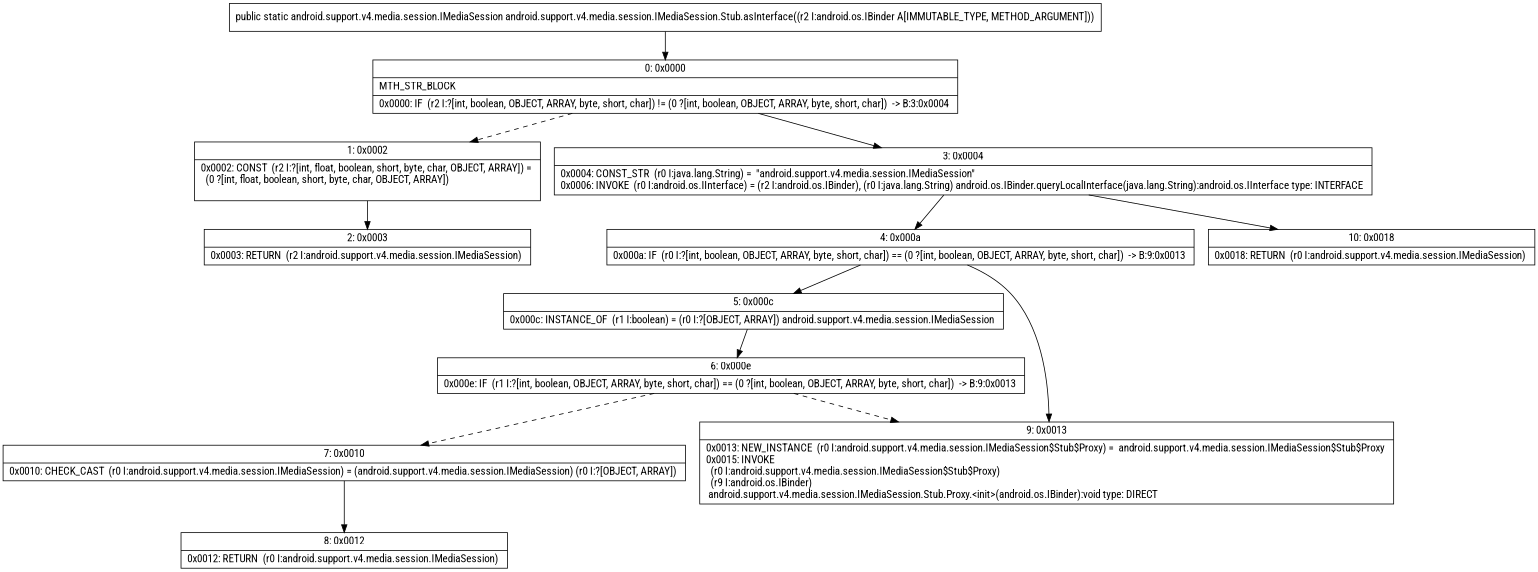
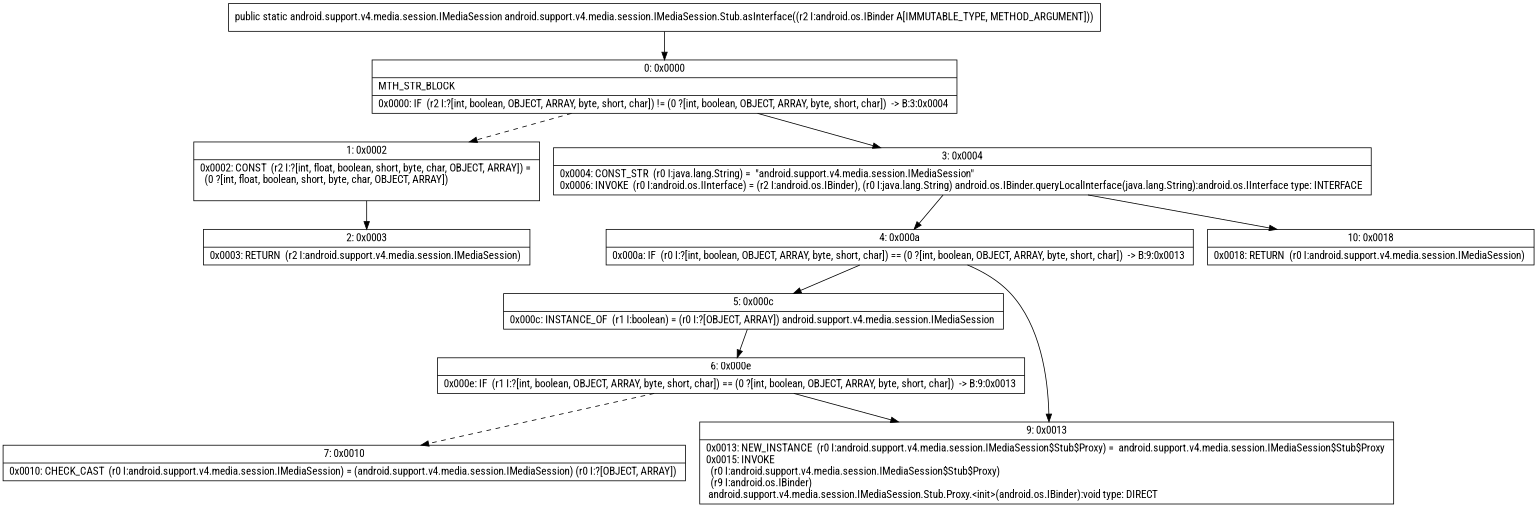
(842, 407) -> (842, 407)
(344, 550) -> none
